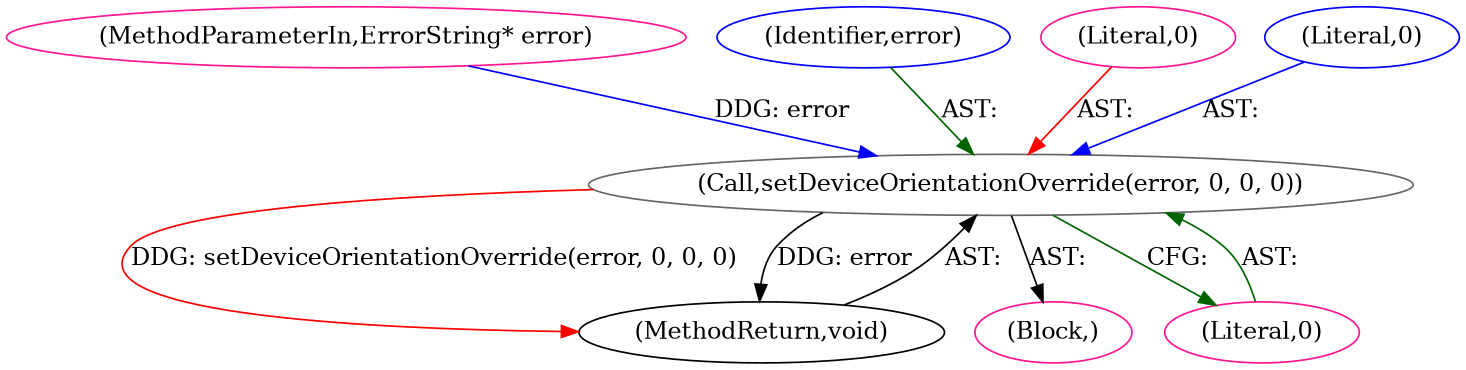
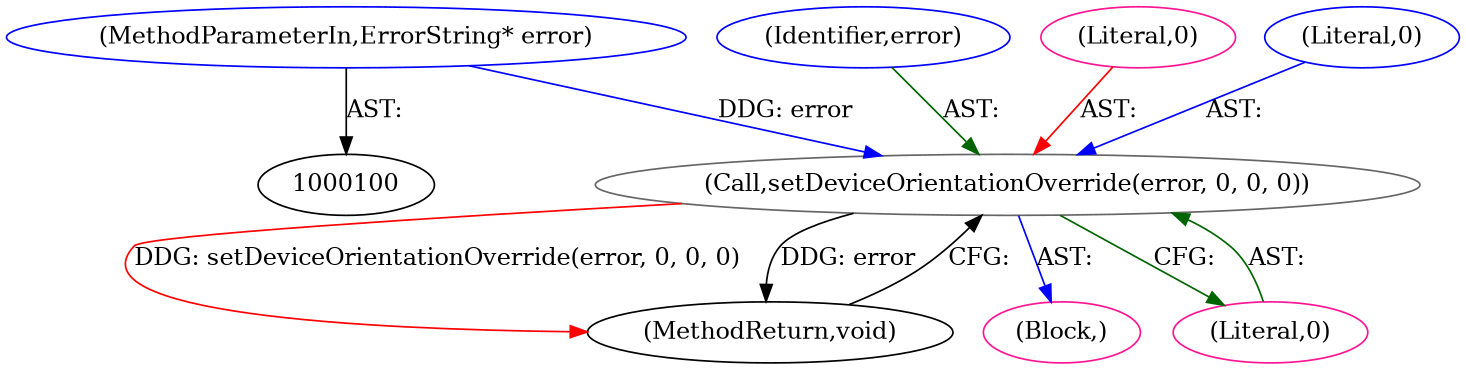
(346, 37) -> (346, 37)
none -> (346, 185)
(1024, 251) -> (1032, 251)
(977, 259) -> (983, 259)
